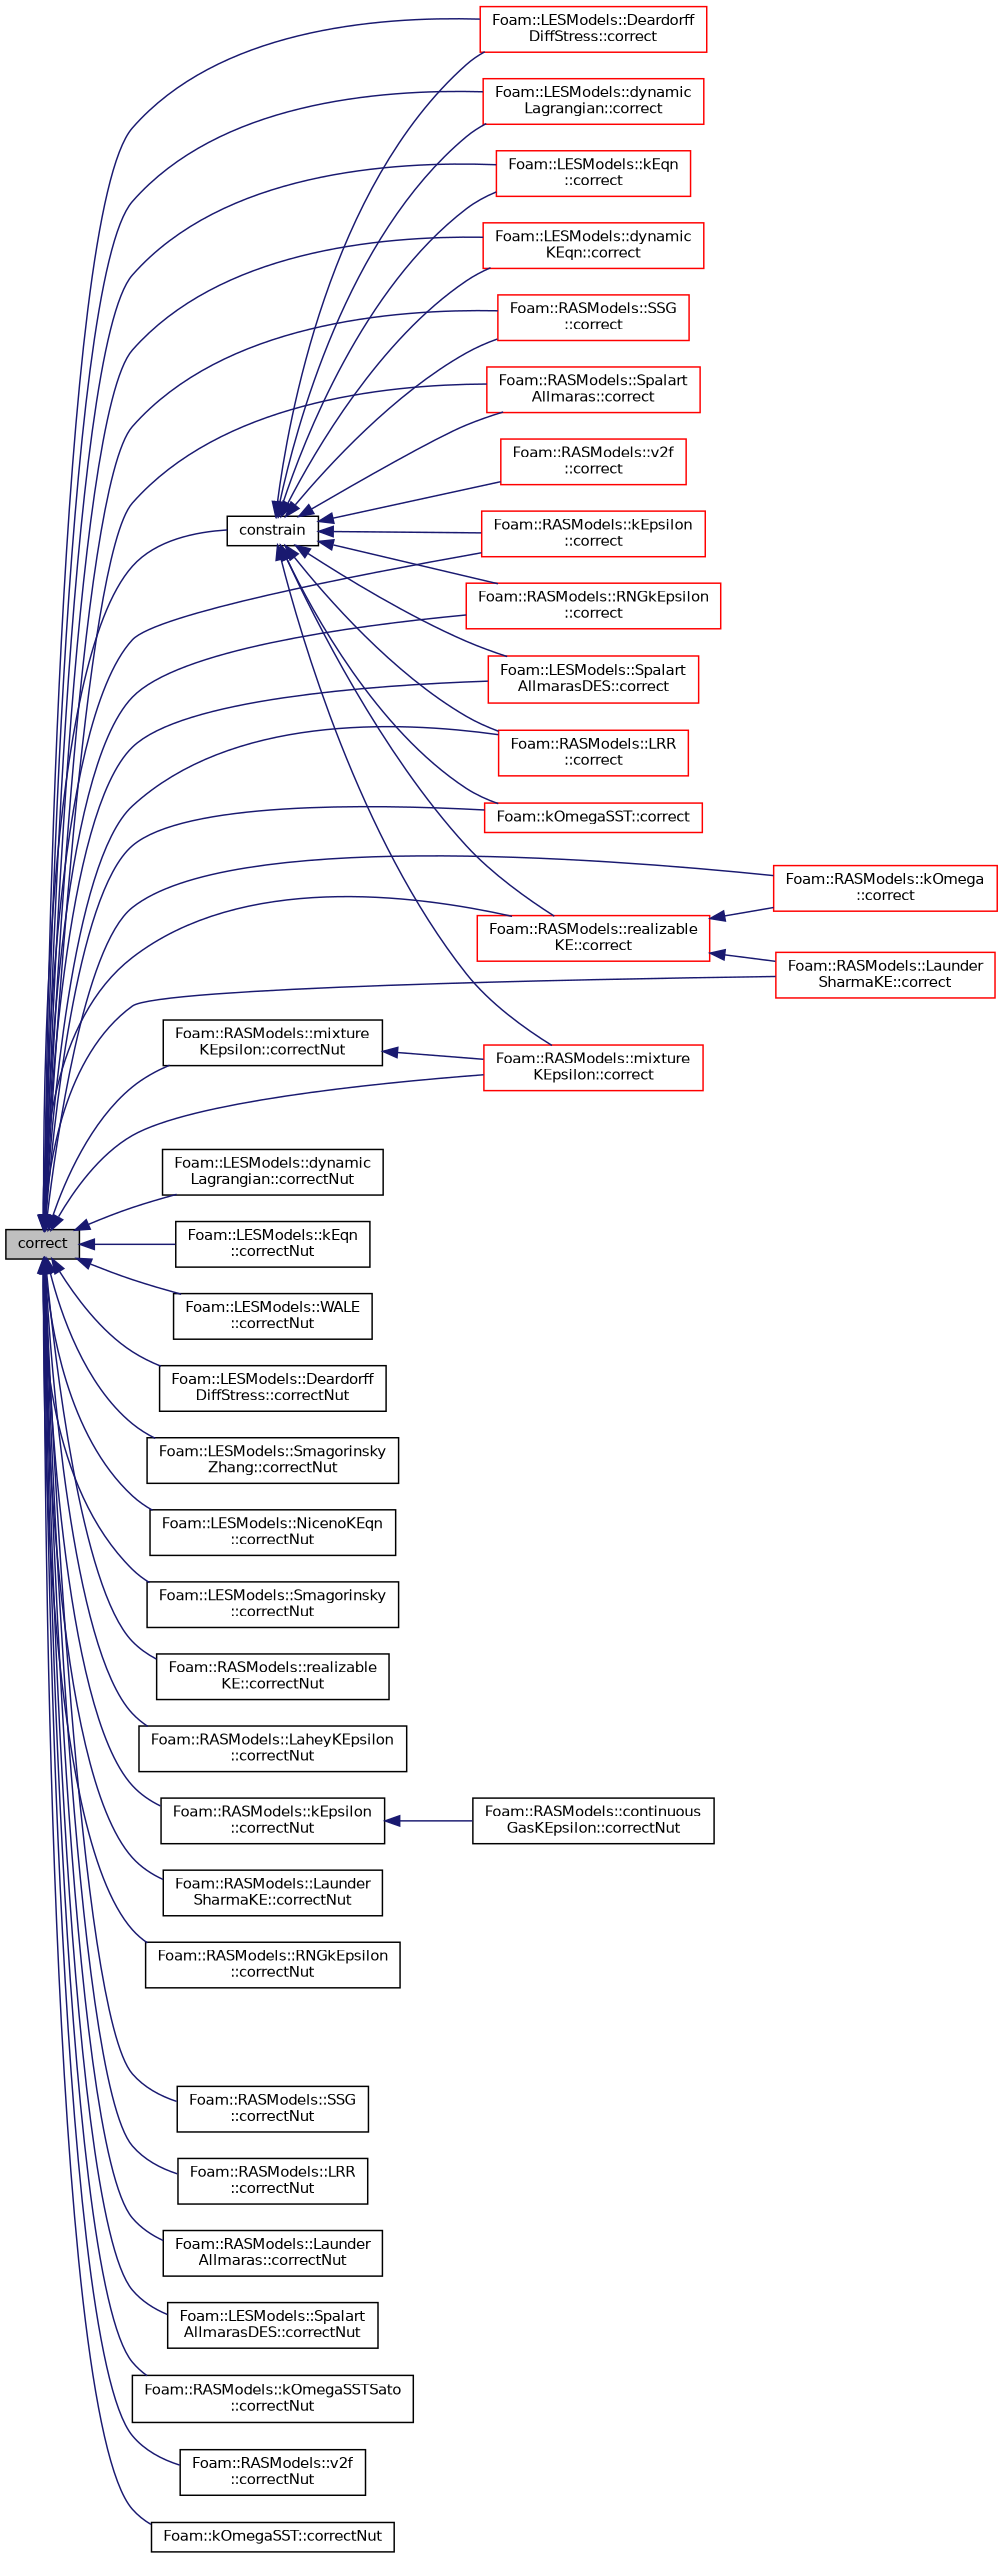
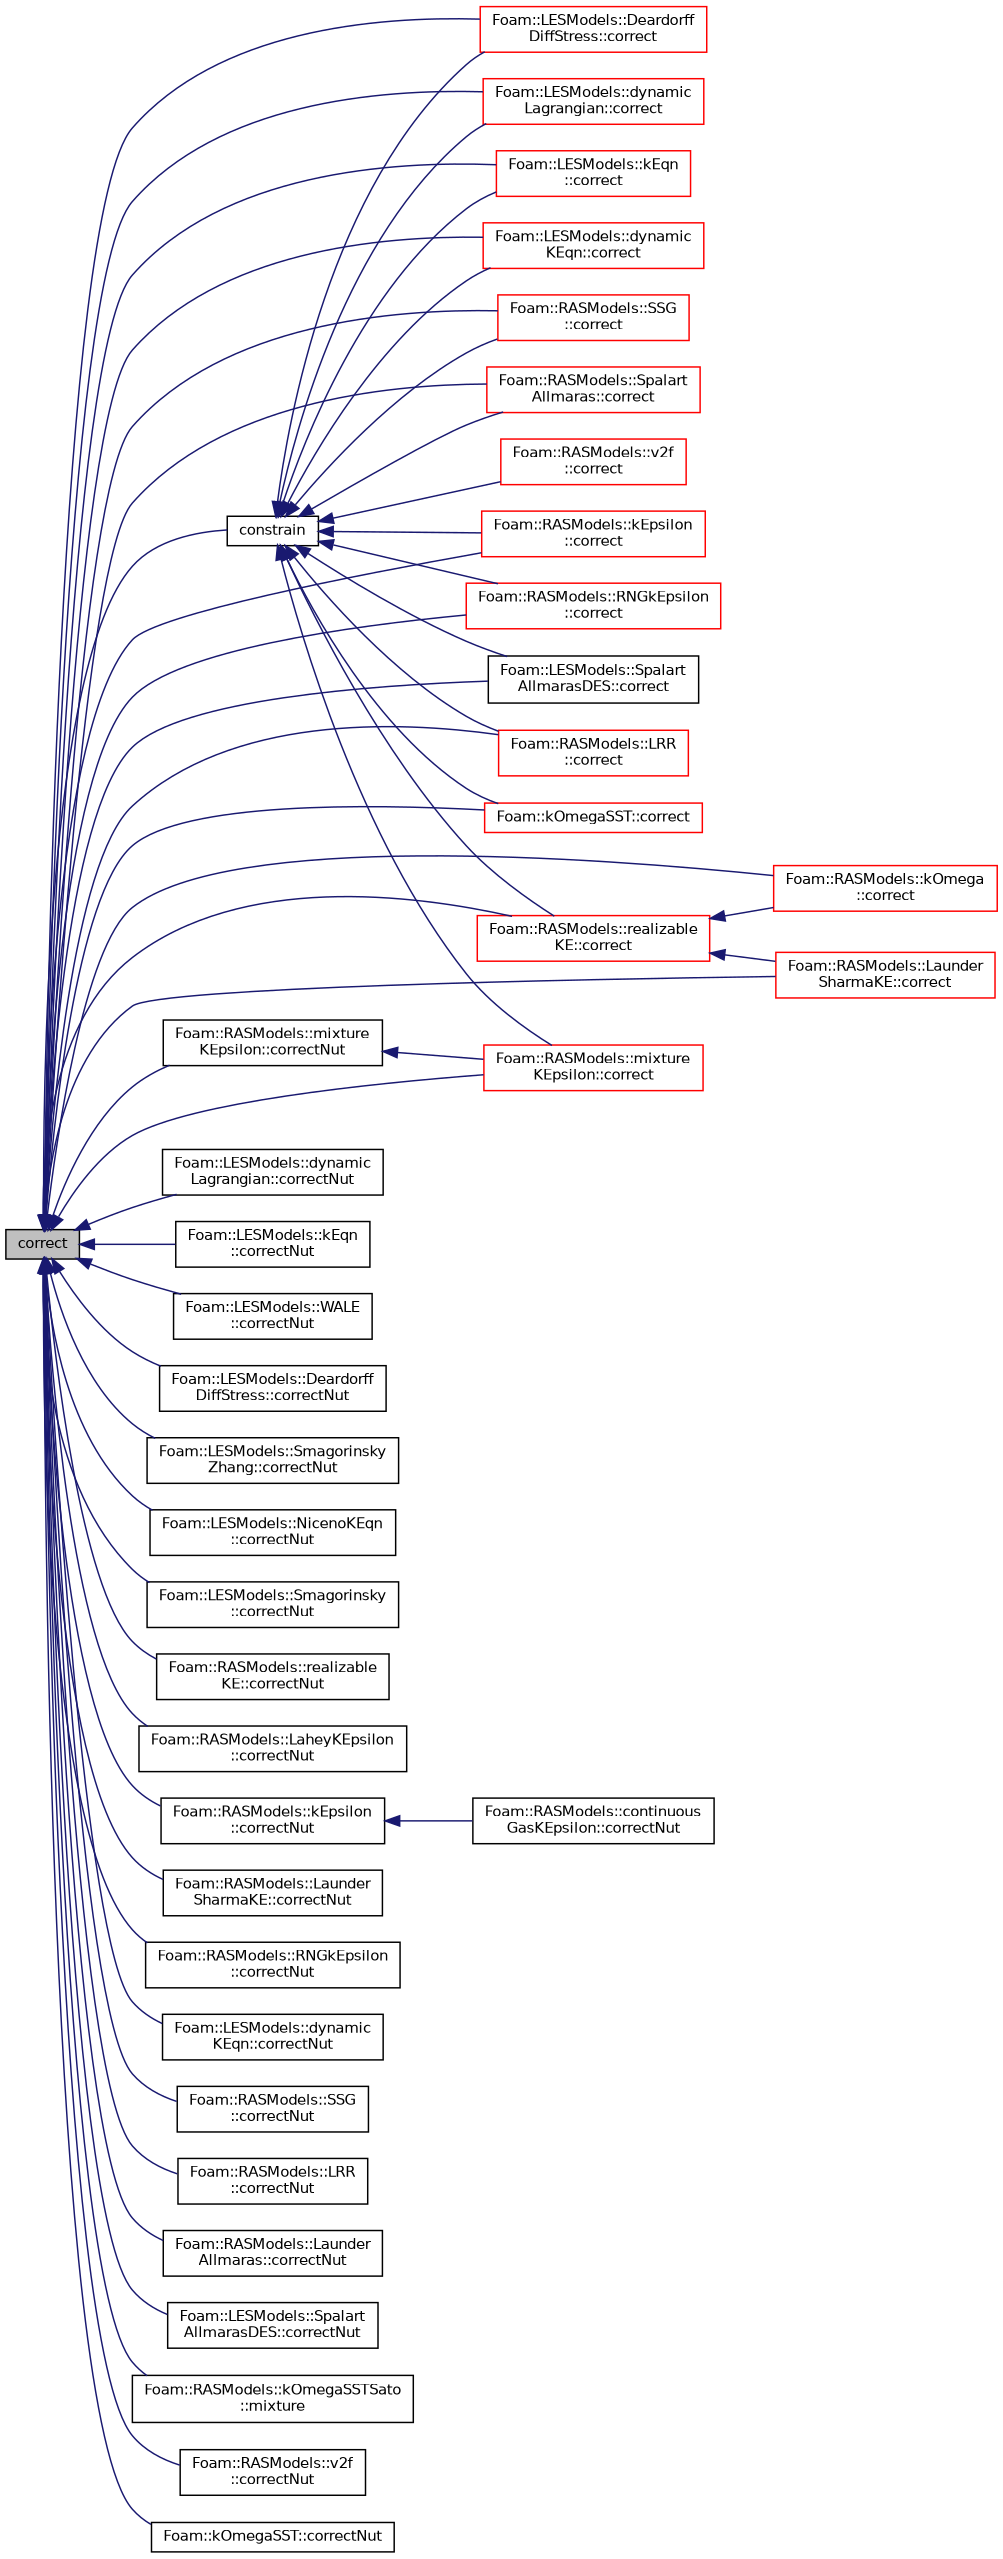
(593, 680) -> (593, 680)
none -> (273, 2037)
(273, 2399) -> (273, 2399)
